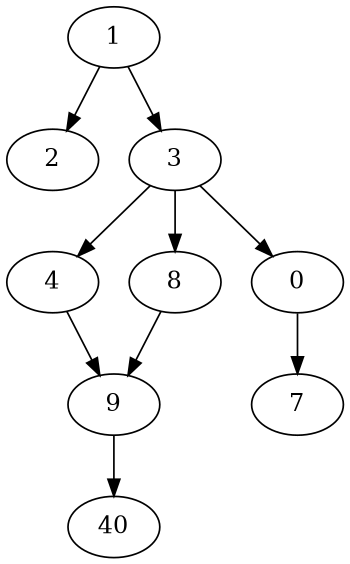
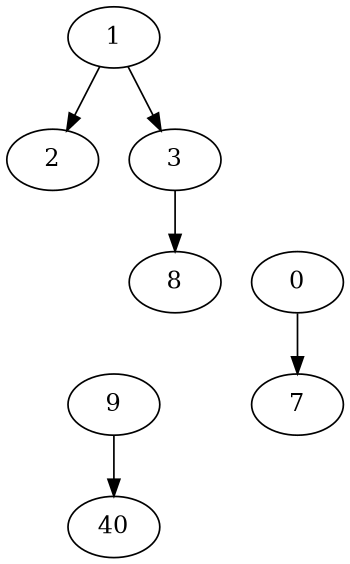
(230, 215) -> none
(53, 282) -> none
(148, 336) -> none
